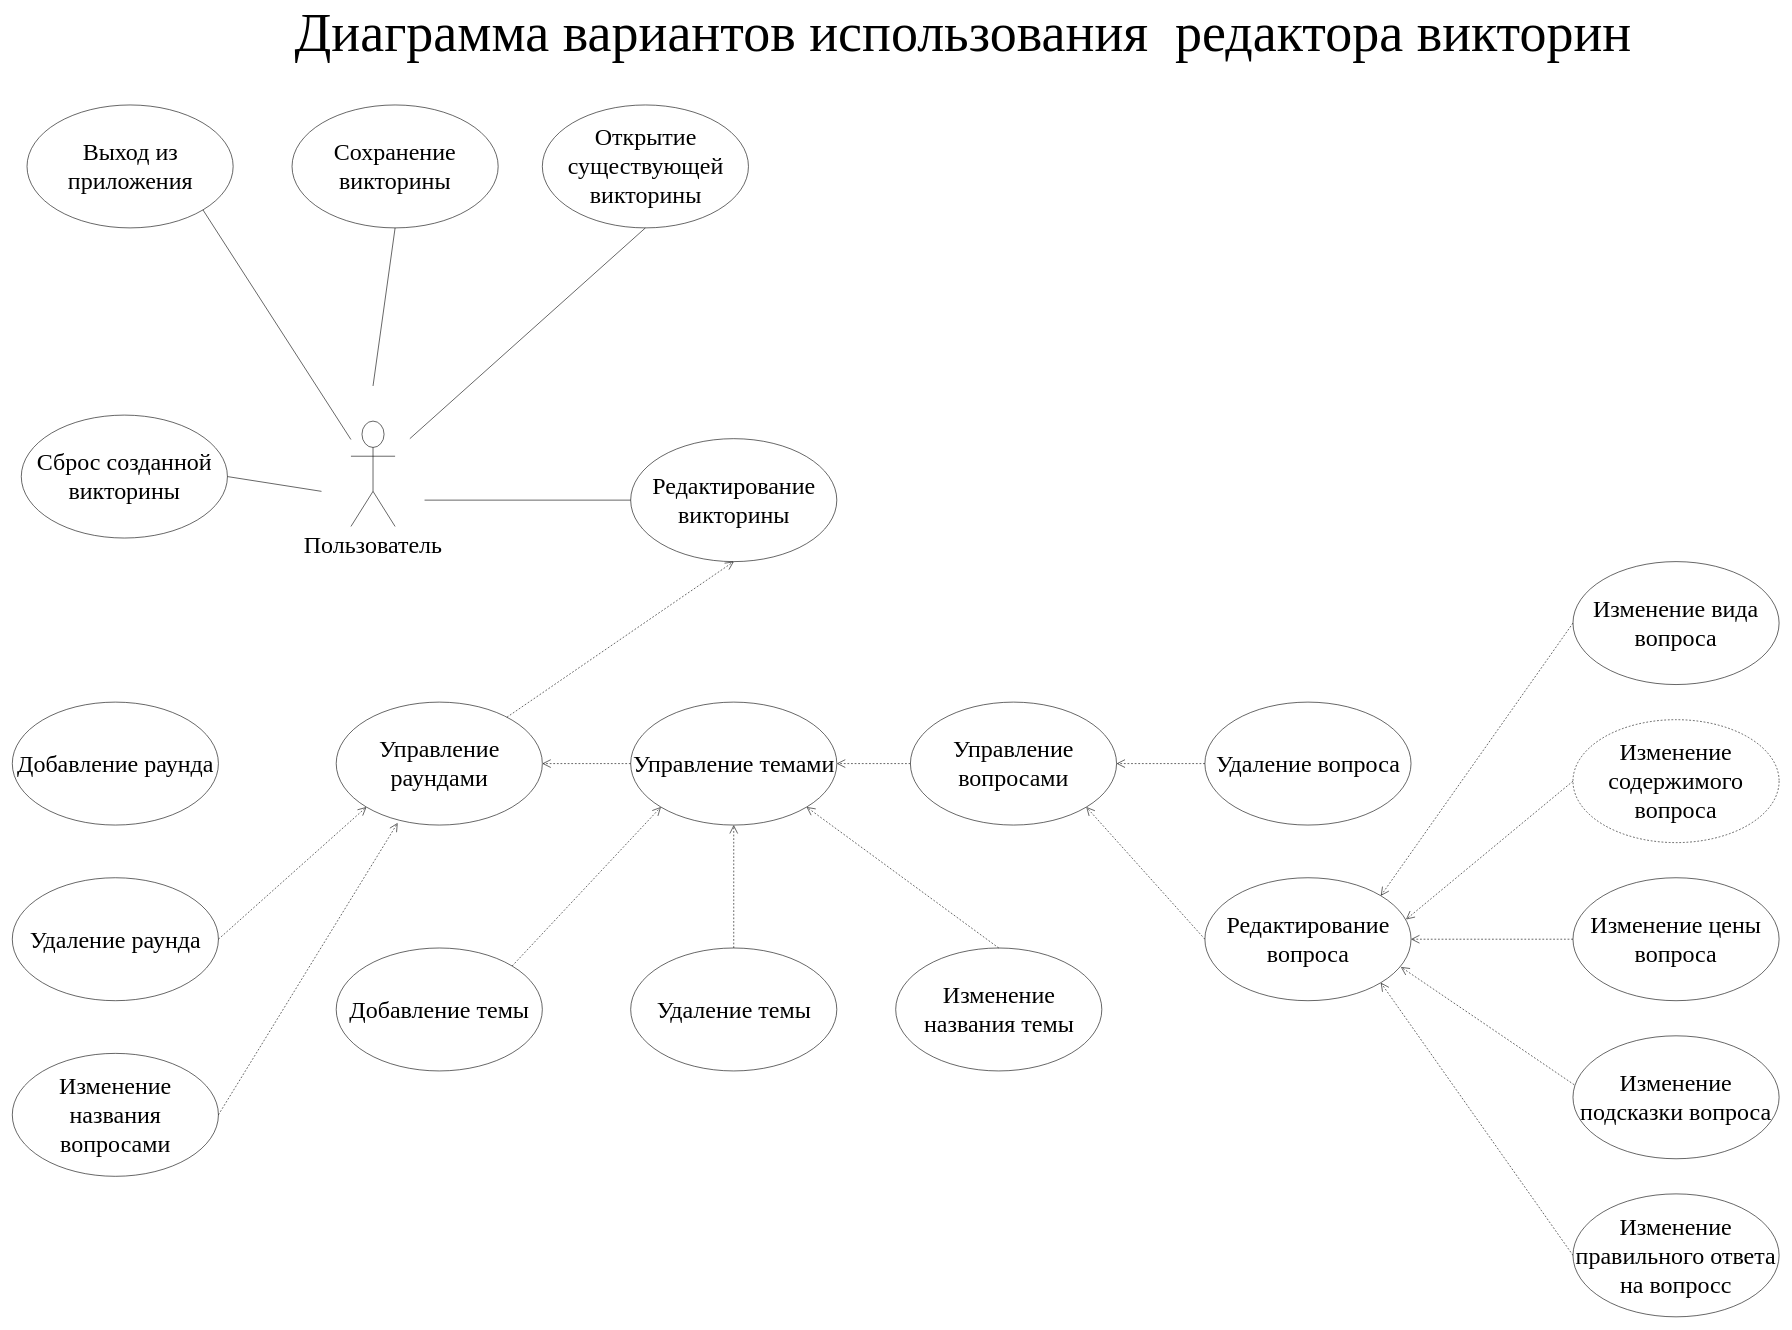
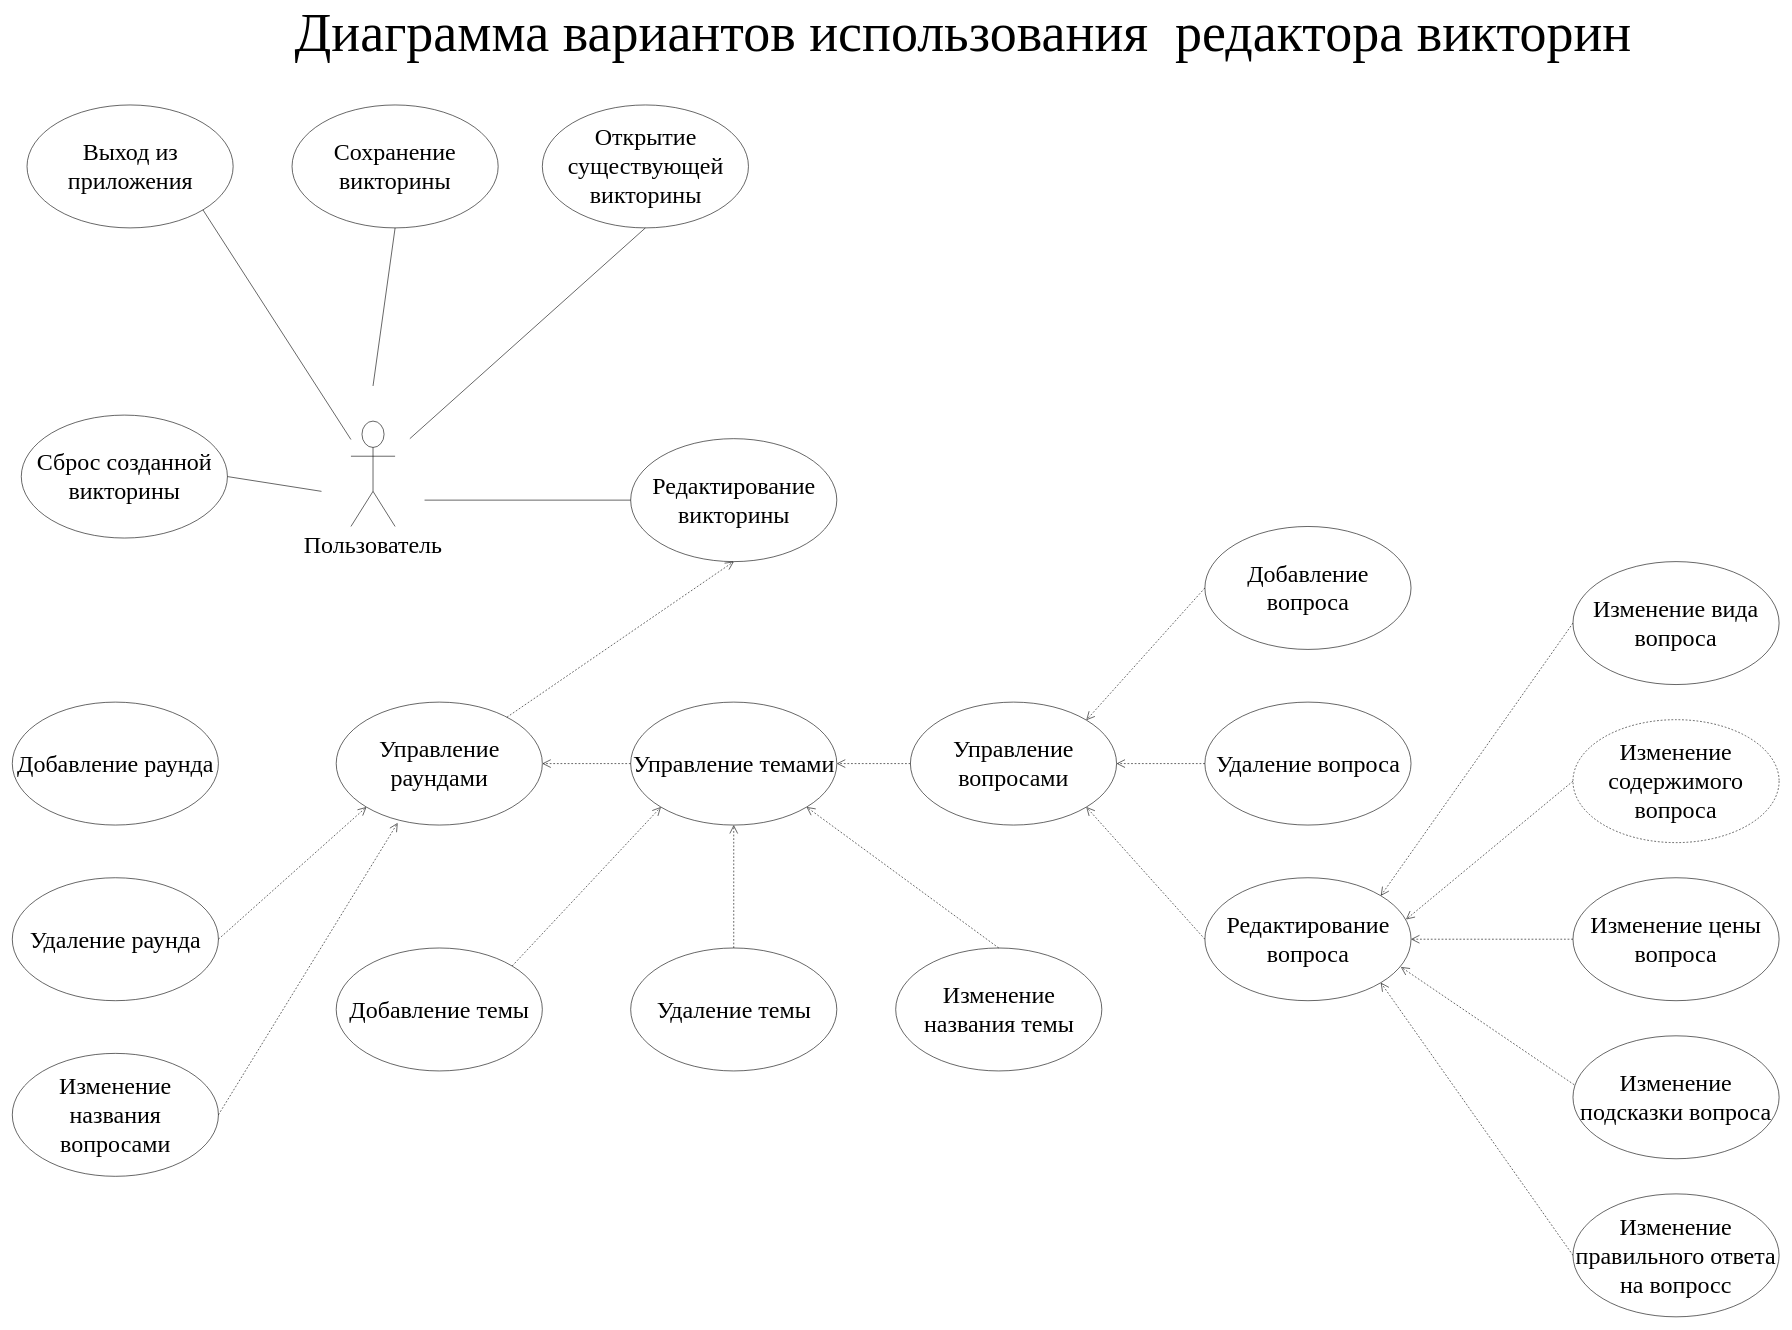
none -> (1308, 588)
none -> (1146, 653)
